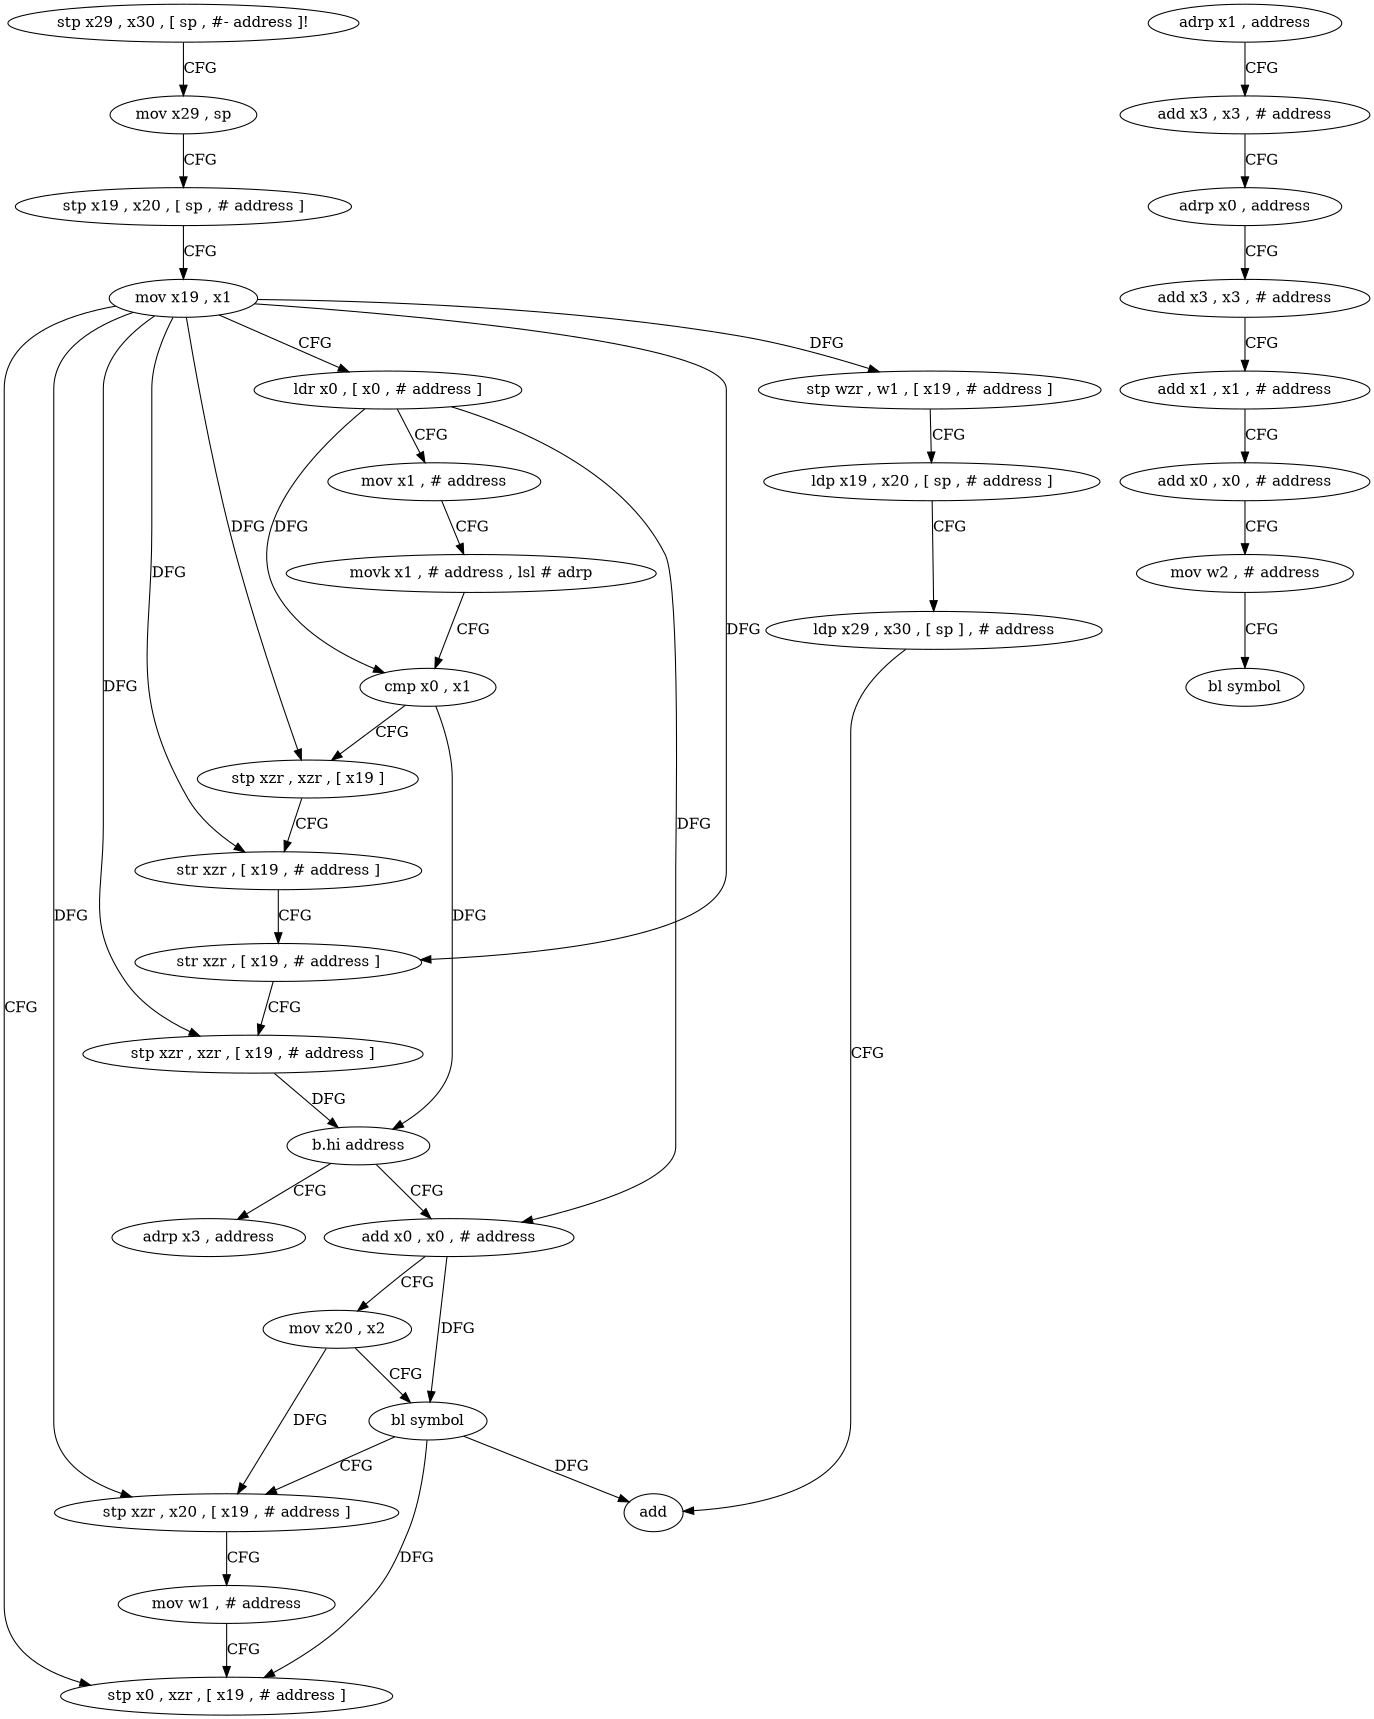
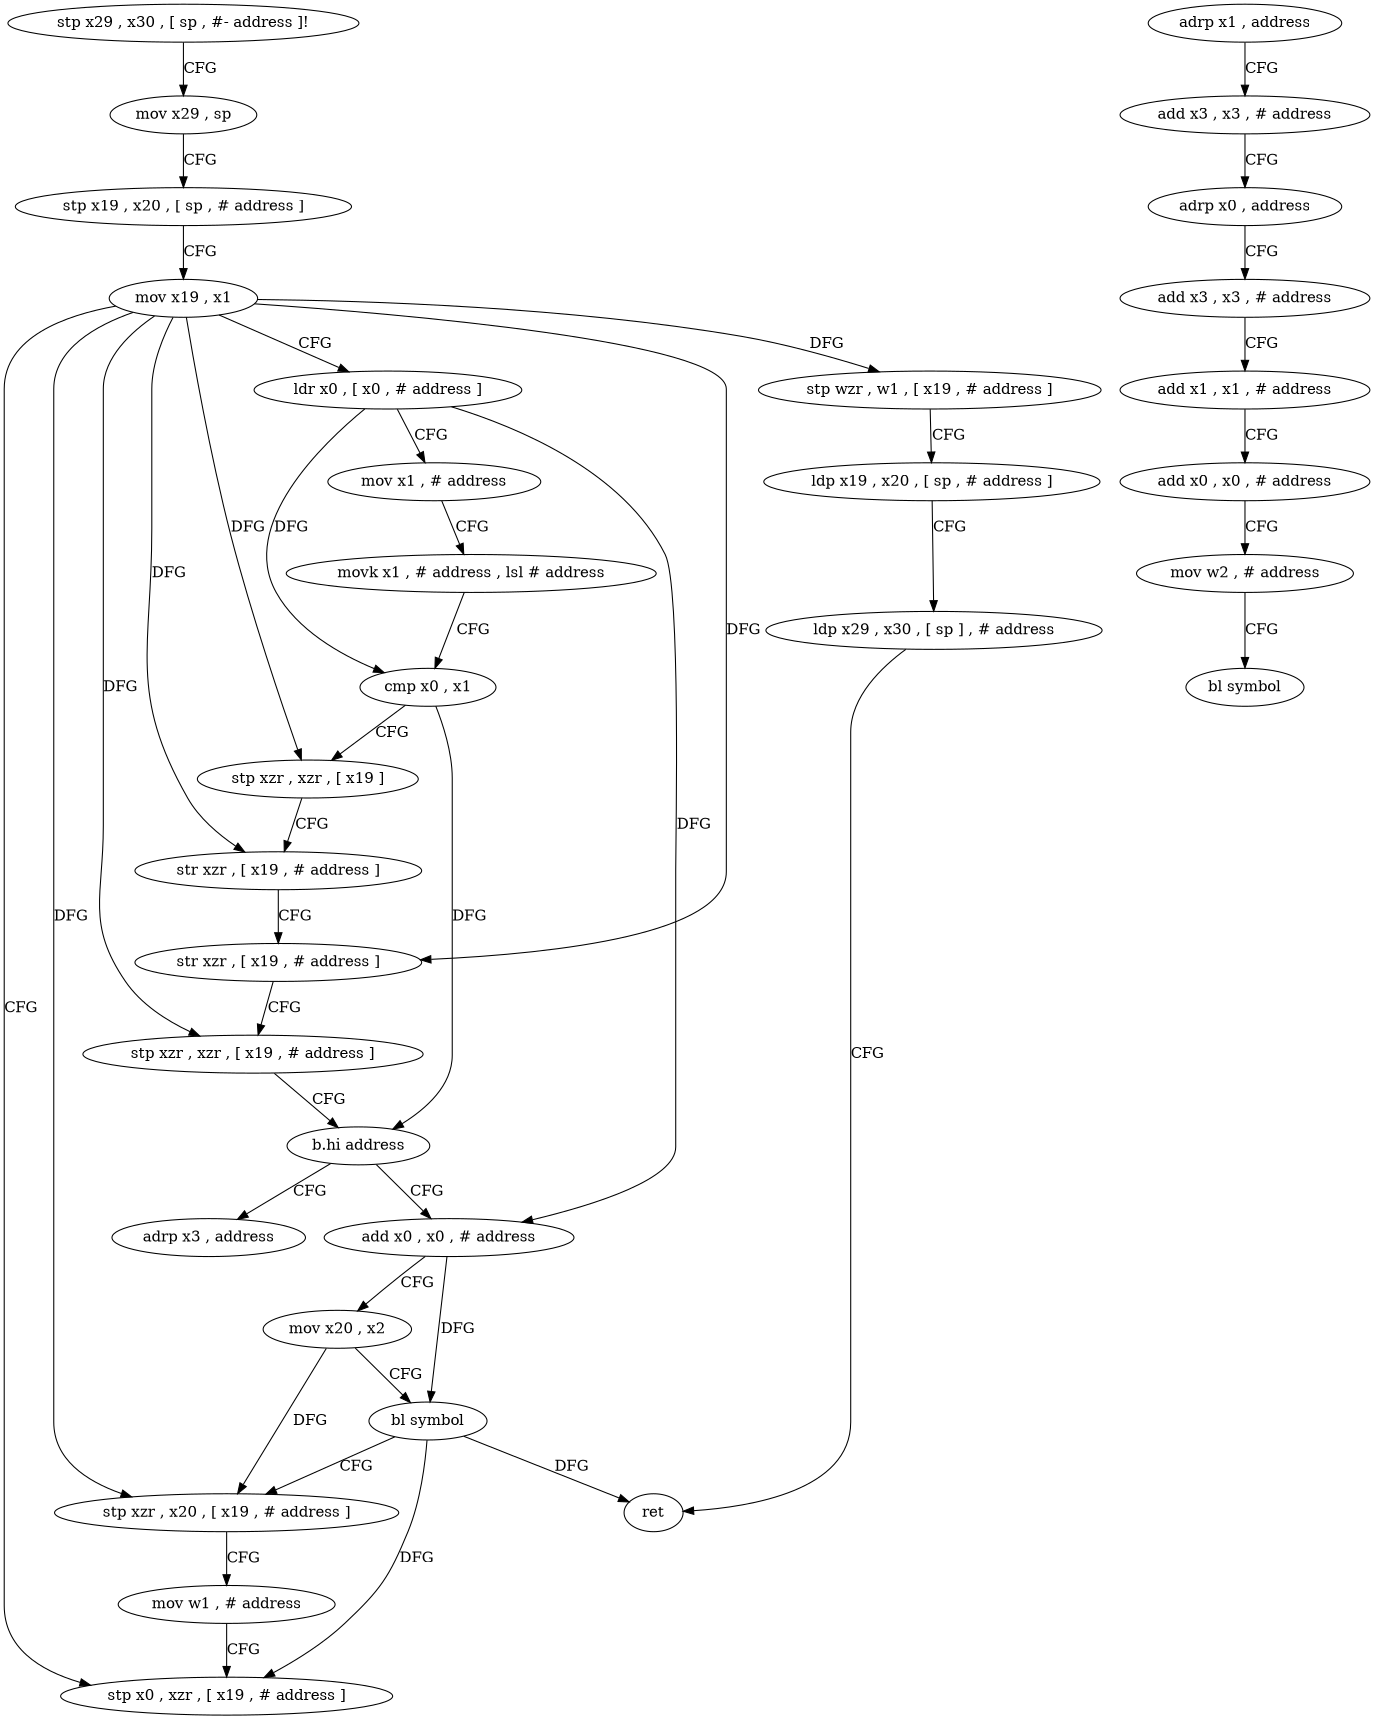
(471, 573) -> (471, 573)
(329, 1100) -> (329, 1100)
(654, 1513) -> (654, 1513)
